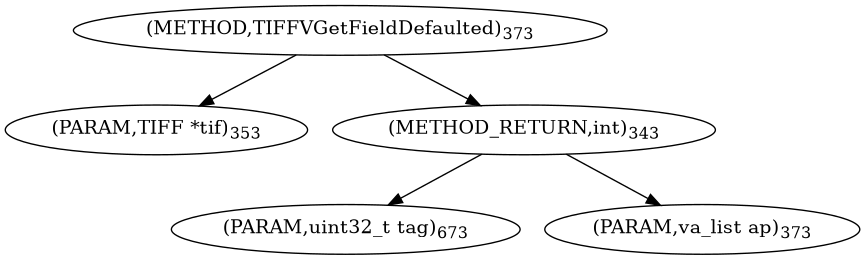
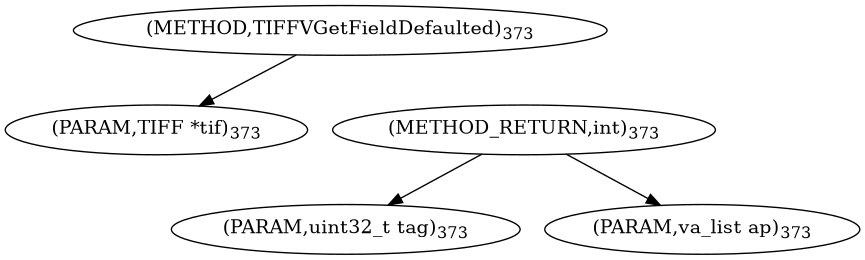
(426, 77) -> none
(246, 128) -> (246, 128)
(644, 128) -> (644, 128)
(453, 227) -> (453, 227)
